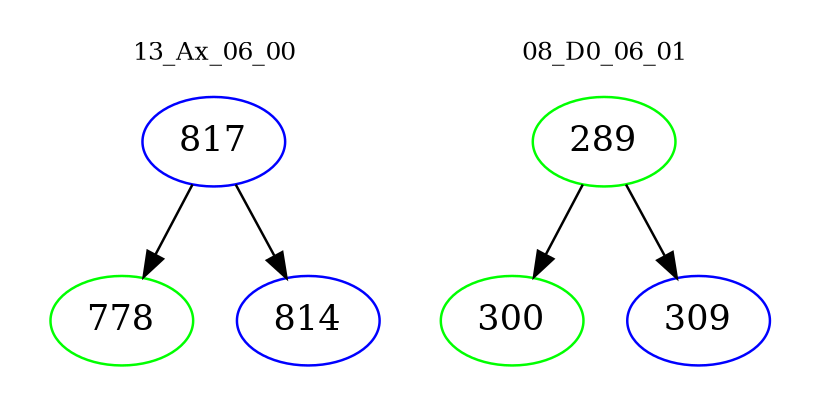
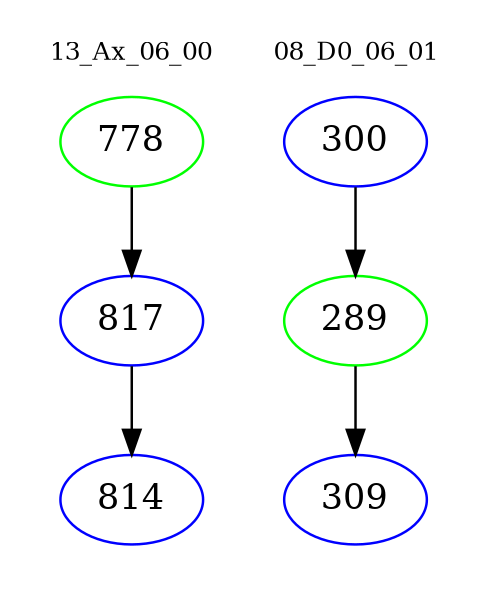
(174, 220) -> (132, 219)
(564, 220) -> (356, 219)
(512, 321) -> (356, 142)
